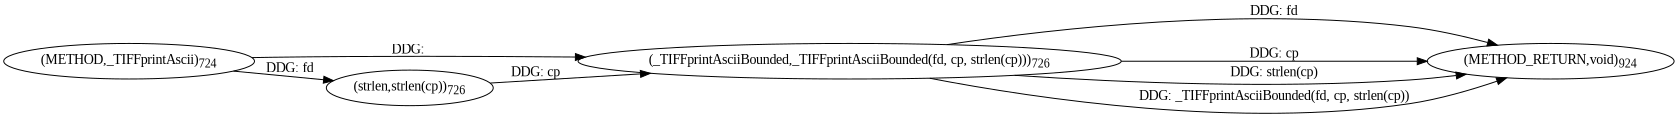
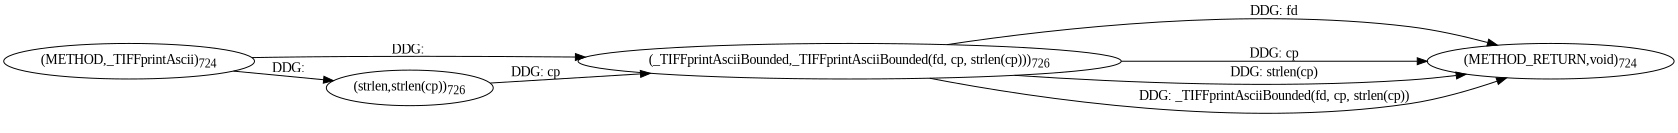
(1628, 60) -> (1628, 60)
(290, 69) -> (290, 69)
